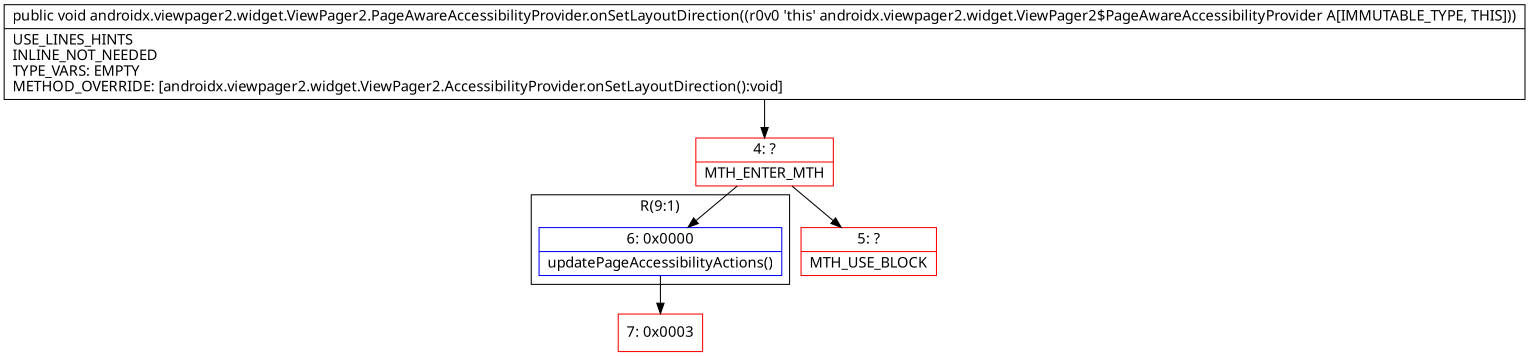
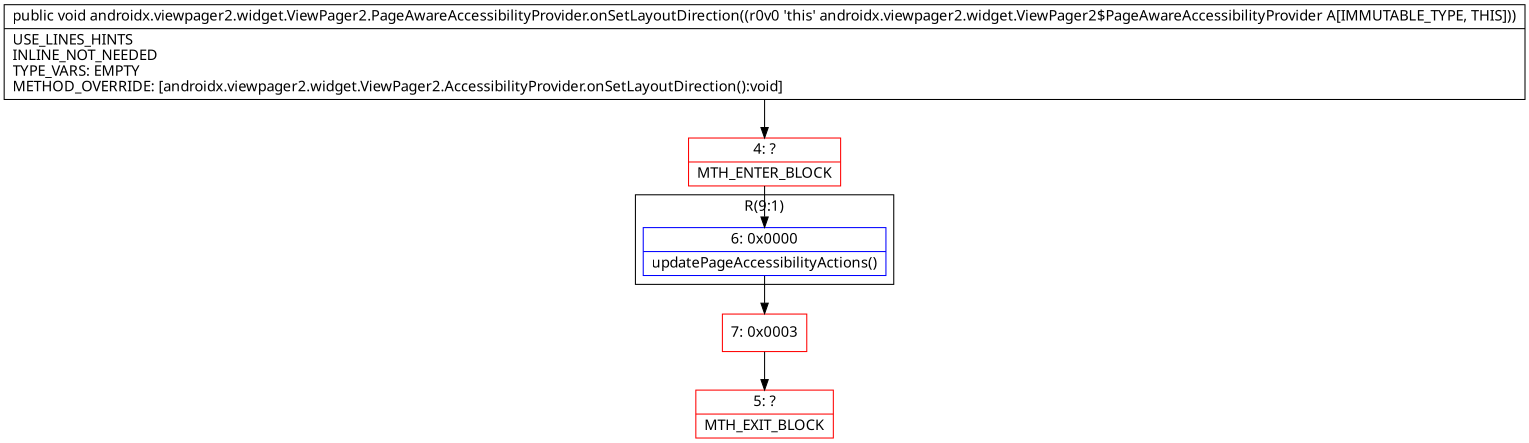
(765, 173) -> (765, 173)
(813, 203) -> (765, 366)
(869, 263) -> (765, 426)
